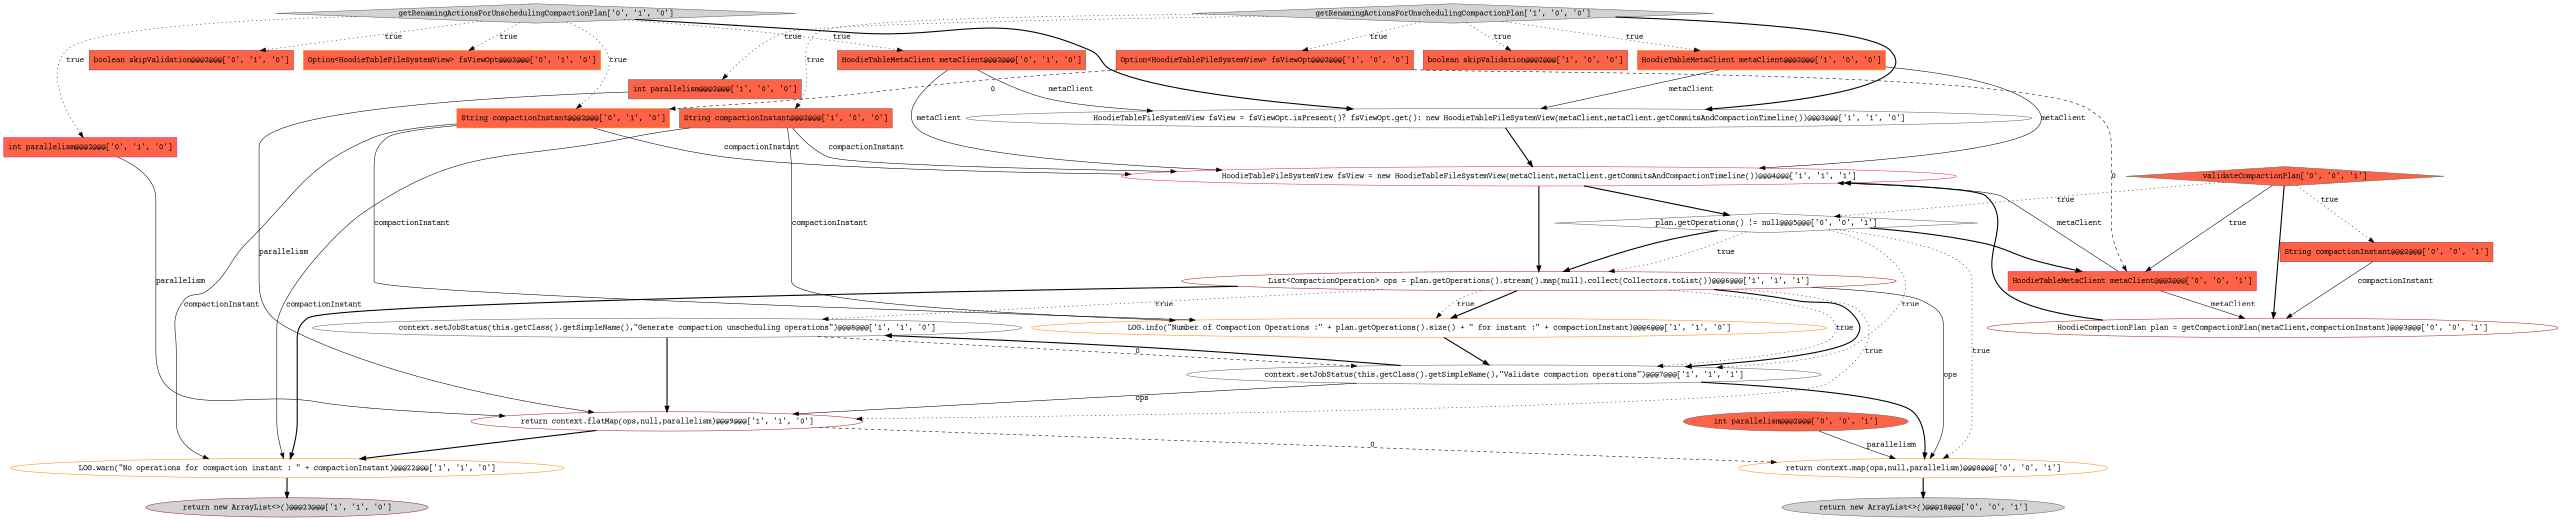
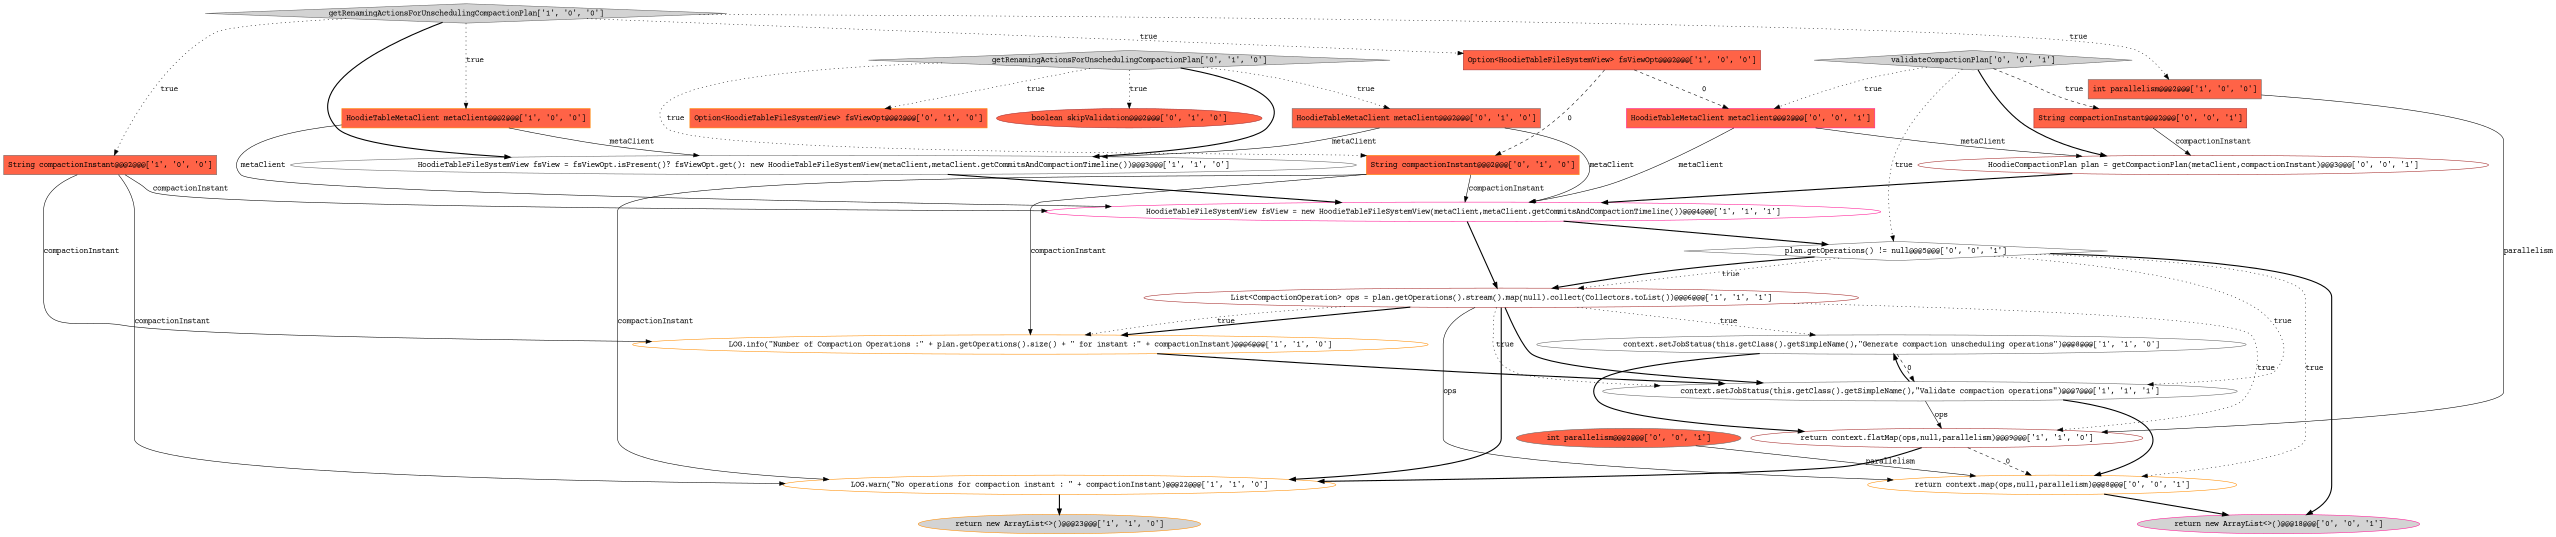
(191, 60) -> (1129, 118)
(1525, 60) -> none
(90, 147) -> none
(2285, 176) -> (1973, 60)
(2333, 212) -> (2043, 90)
(2211, 227) -> (1852, 83)
(1975, 241) -> (2305, 279)
(287, 507) -> (1059, 524)
(1923, 507) -> (2278, 524)
